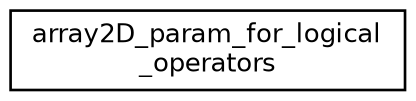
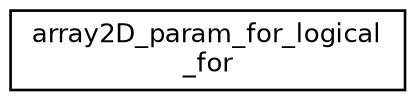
(208, 50) -> (208, 50)
